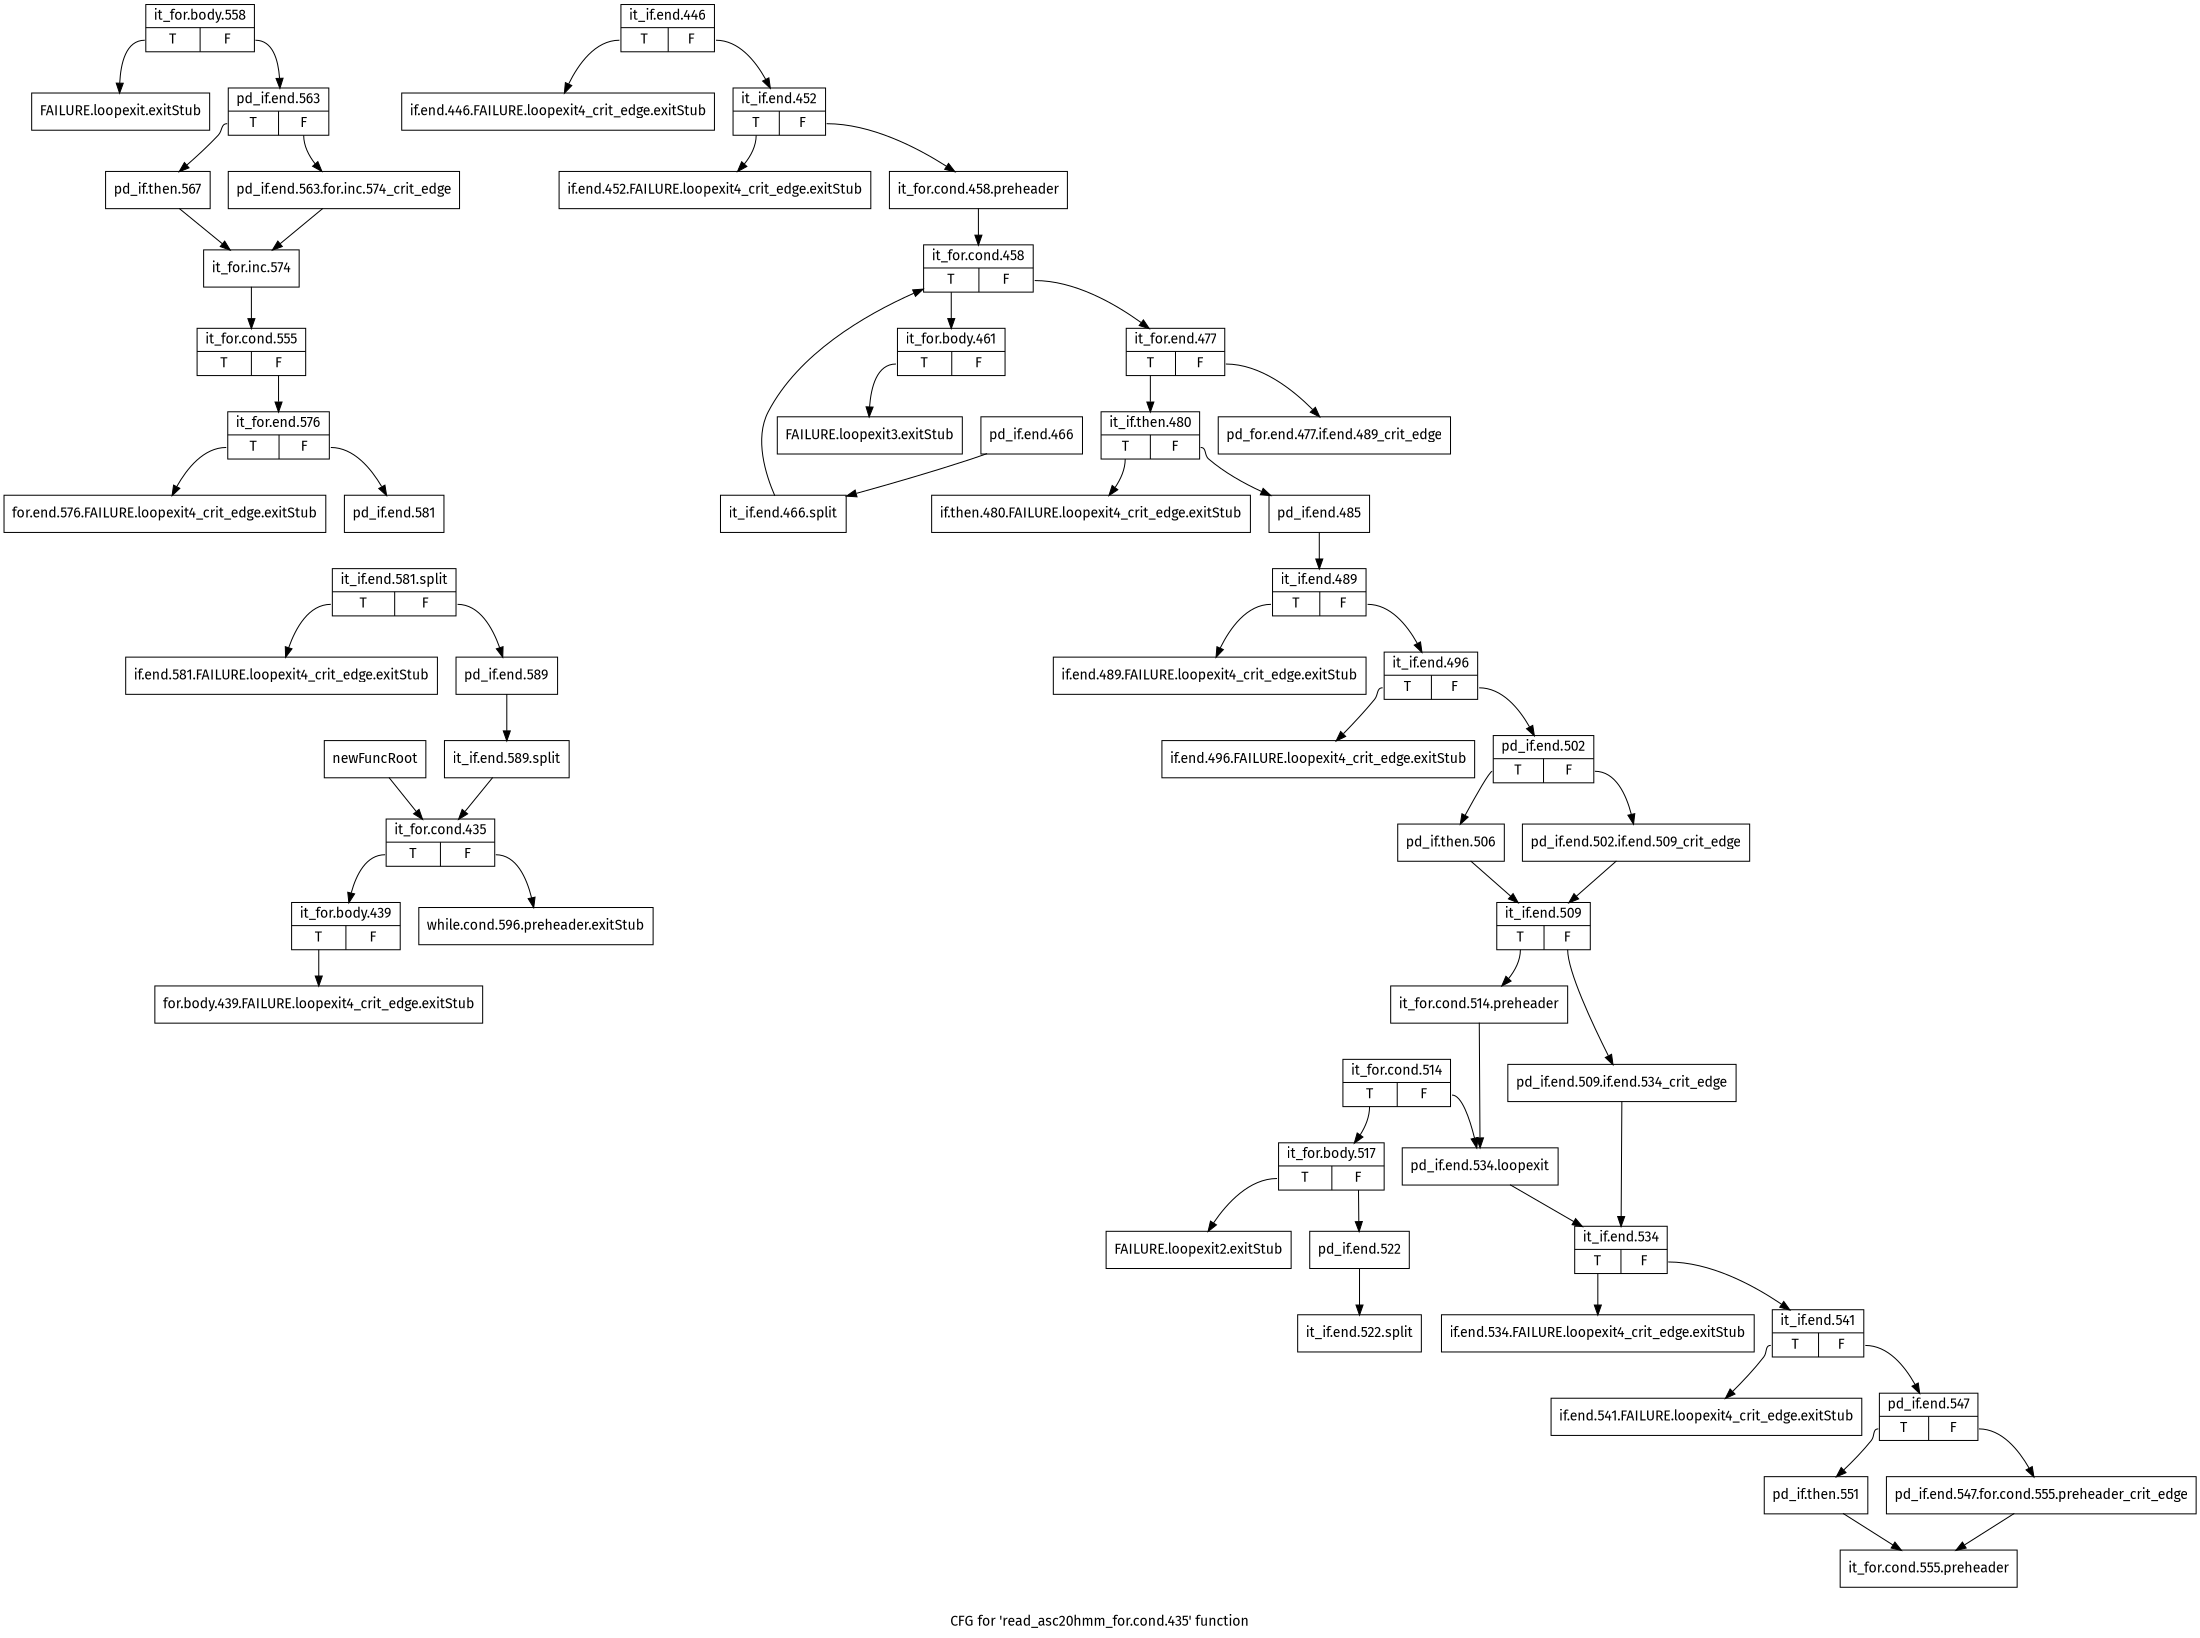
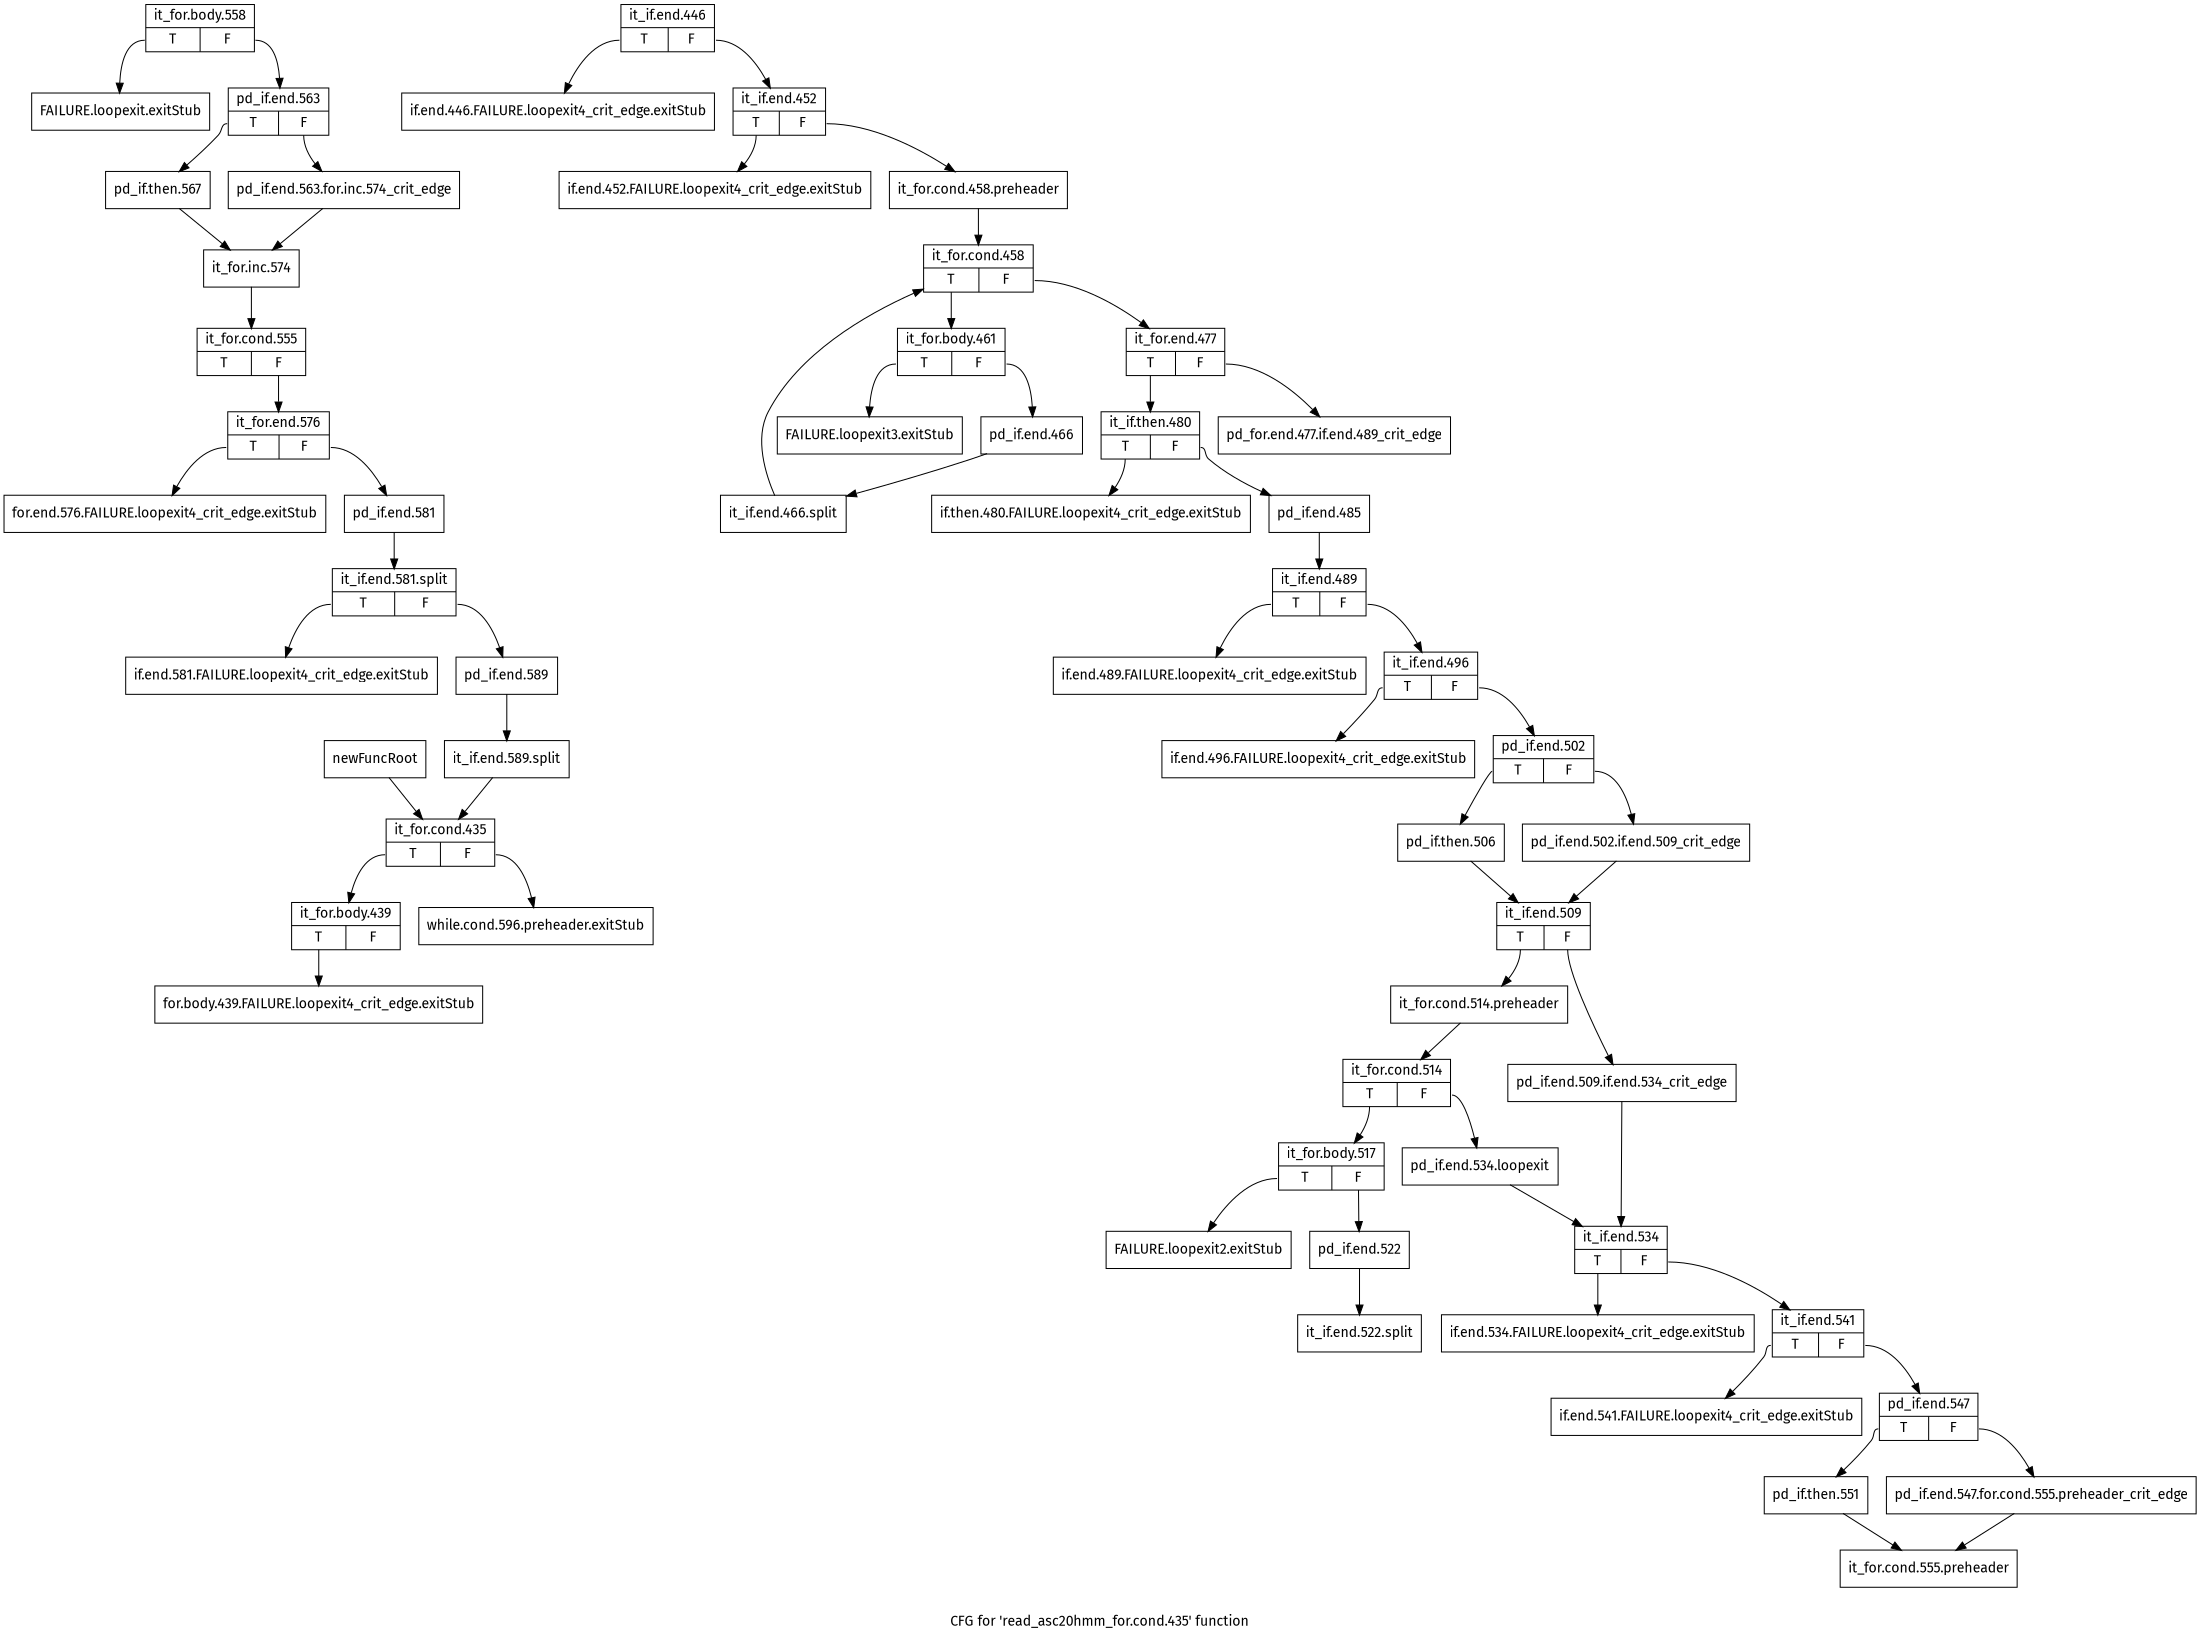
none -> (1027, 380)
none -> (394, 546)
(1480, 1080) -> (1444, 1038)
